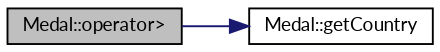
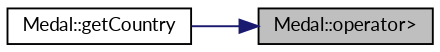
(206, 26) -> (215, 26)
